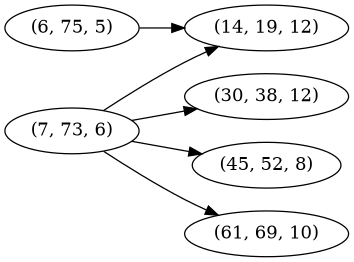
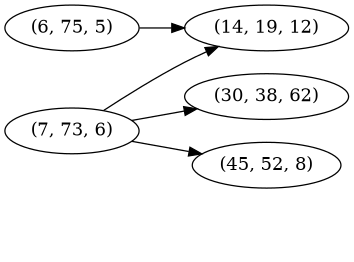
(267, 97) -> (267, 97)
(267, 234) -> none
